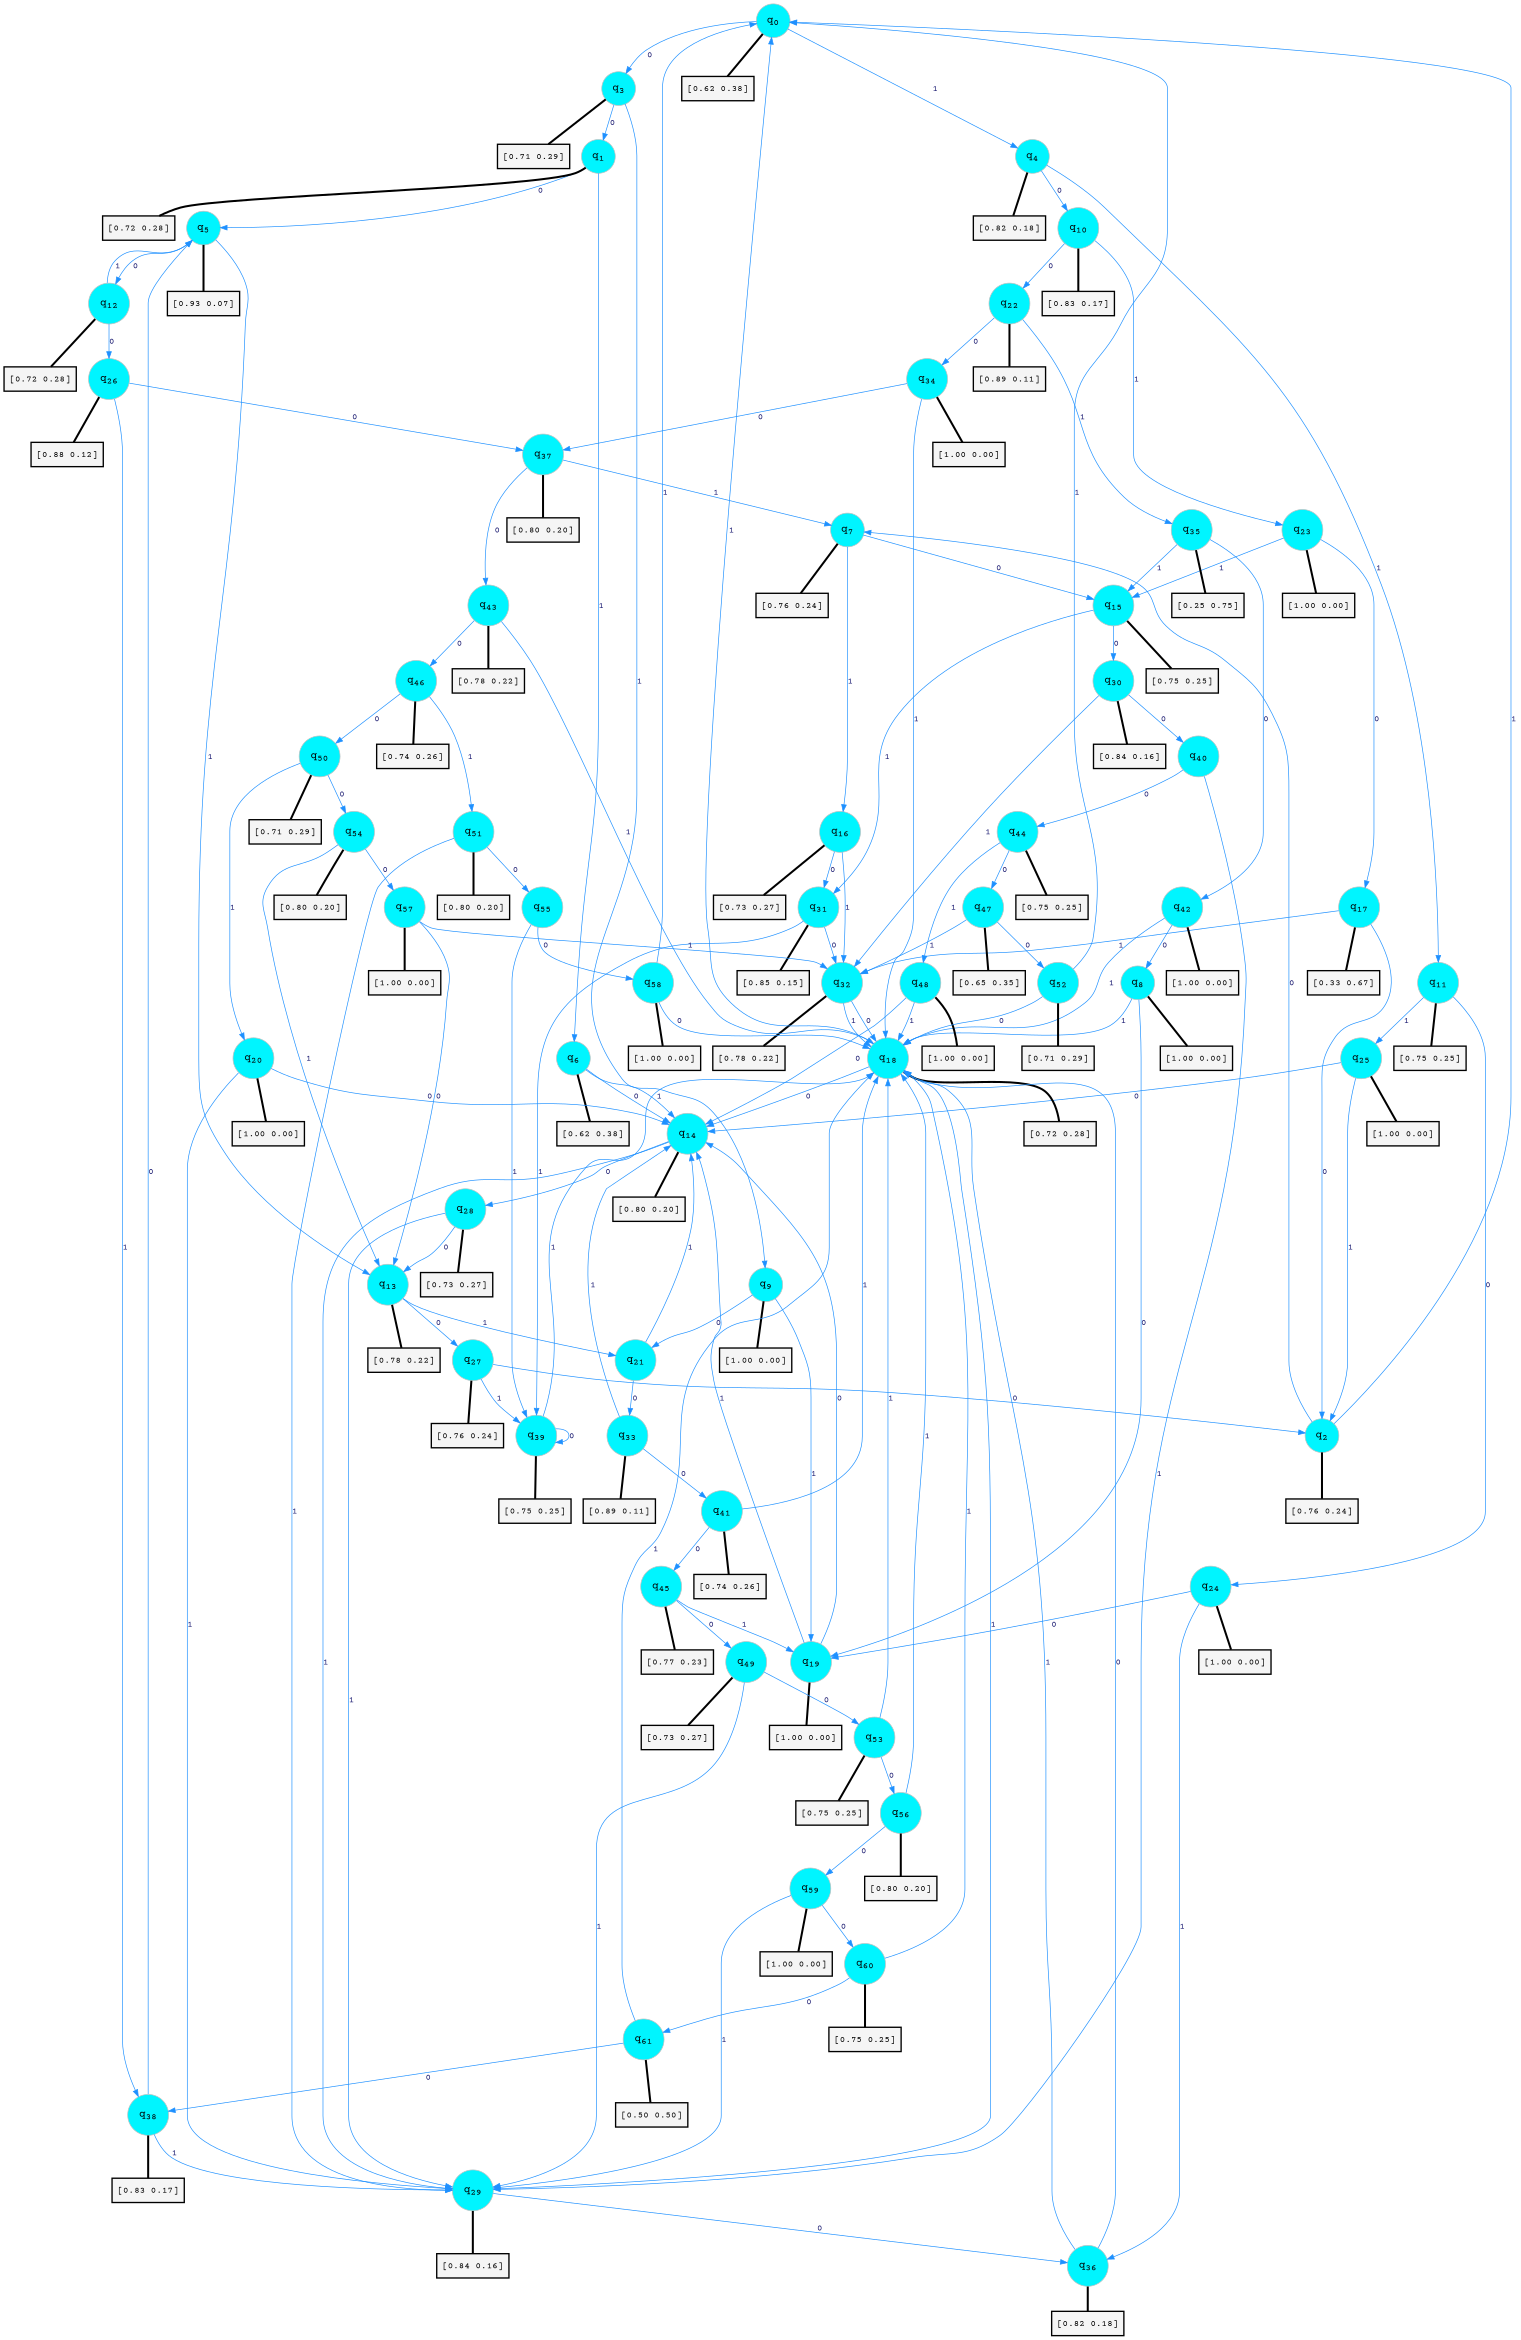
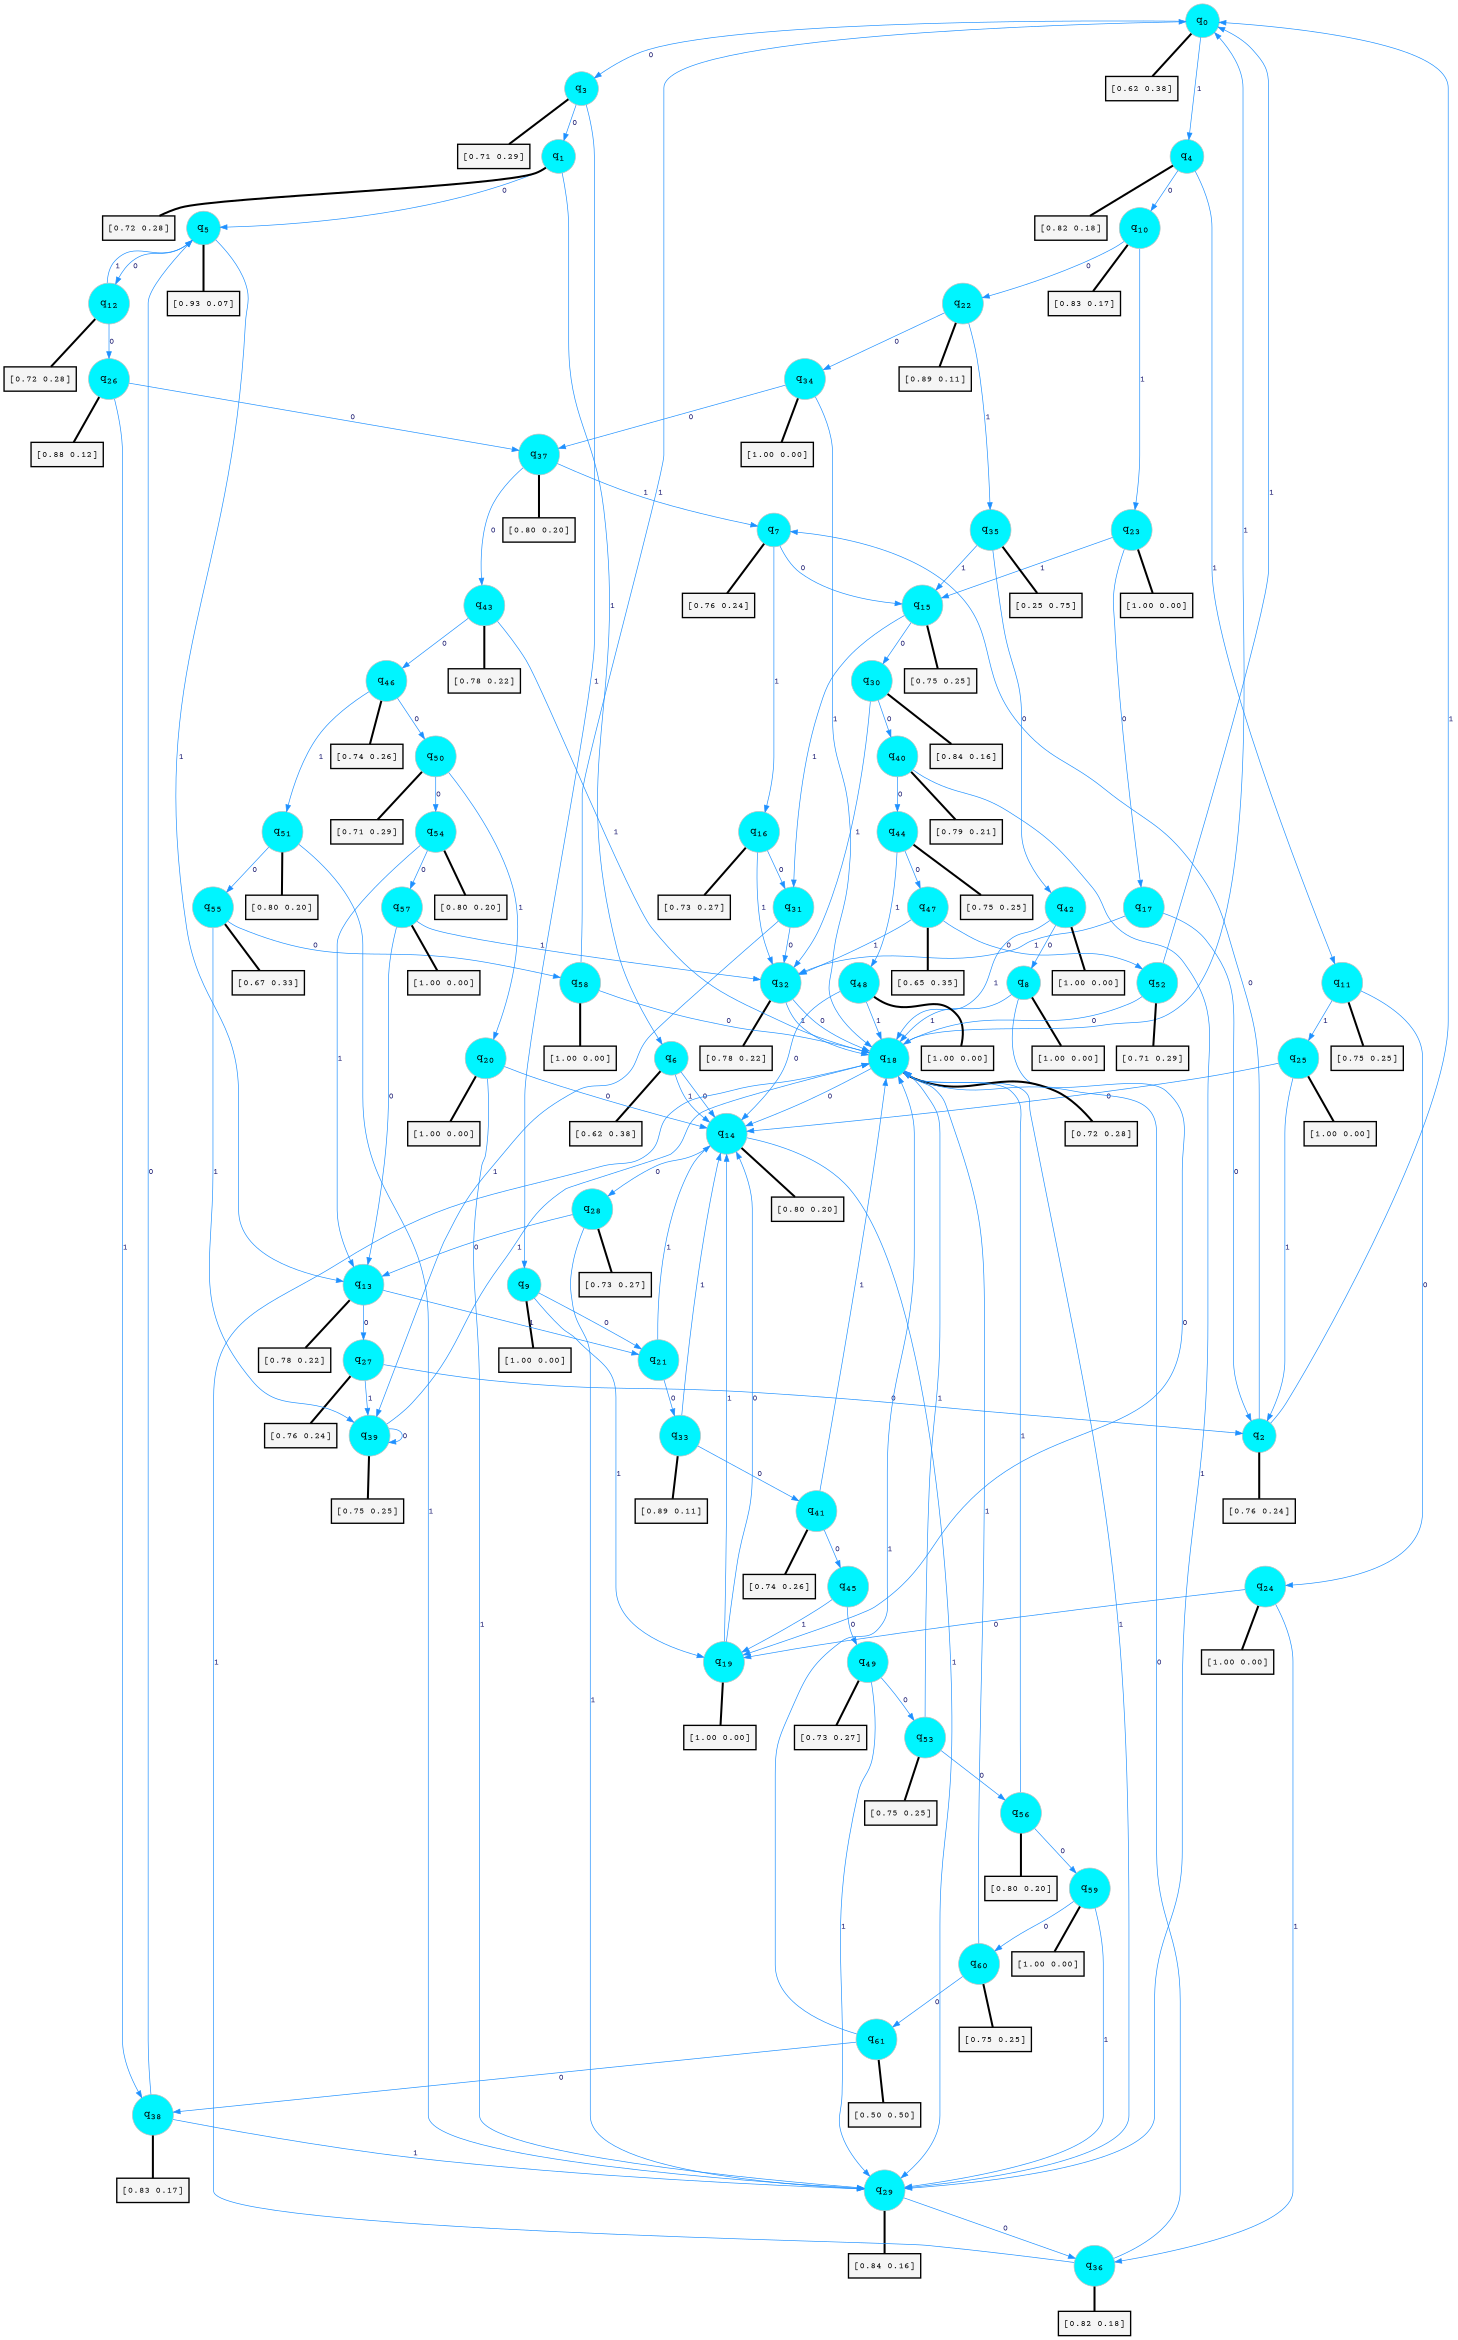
none -> (966, 832)
none -> (268, 983)
(773, 983) -> none
(1344, 983) -> none
(677, 1662) -> none
